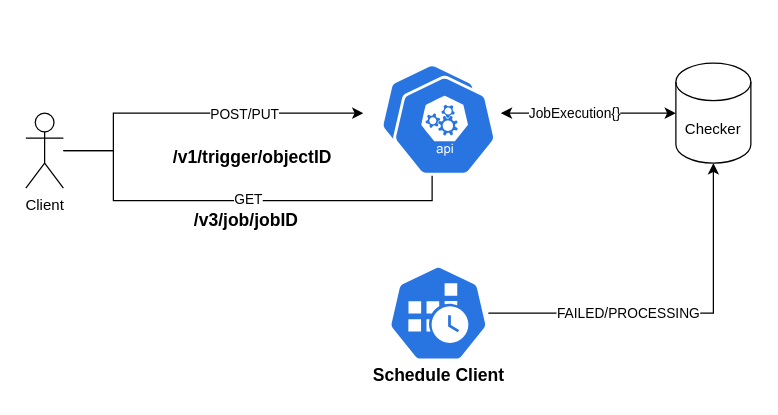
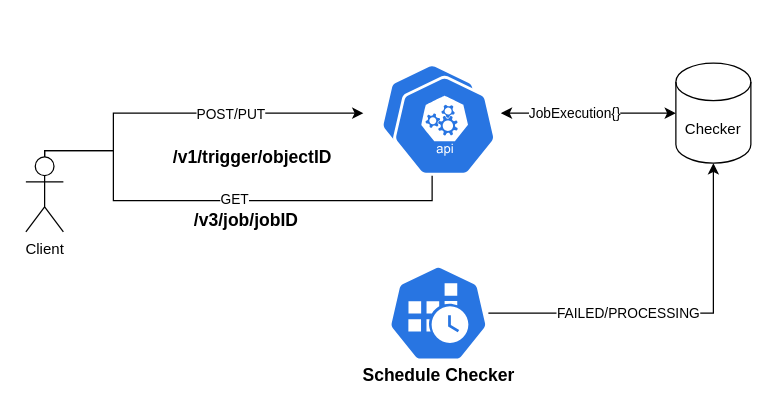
(44, 151) -> (44, 194)
(439, 376) -> (439, 376)
